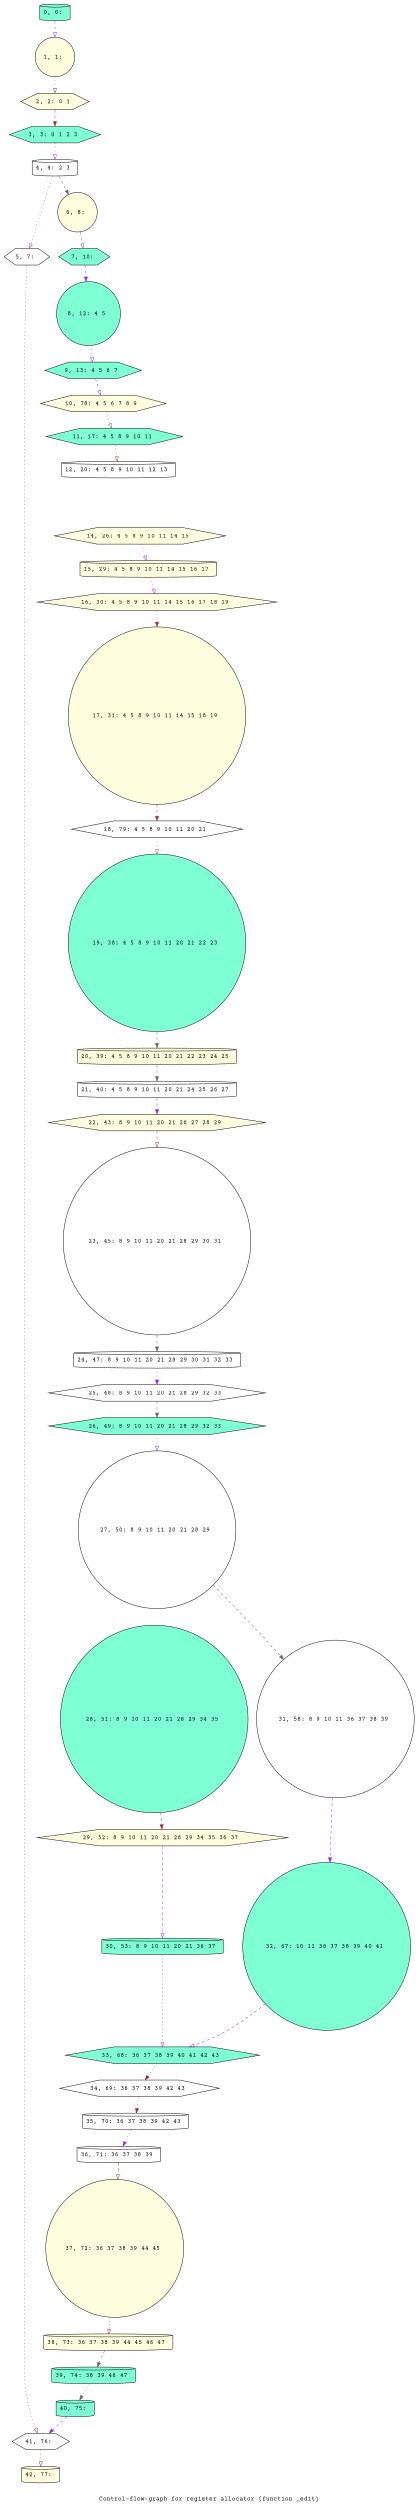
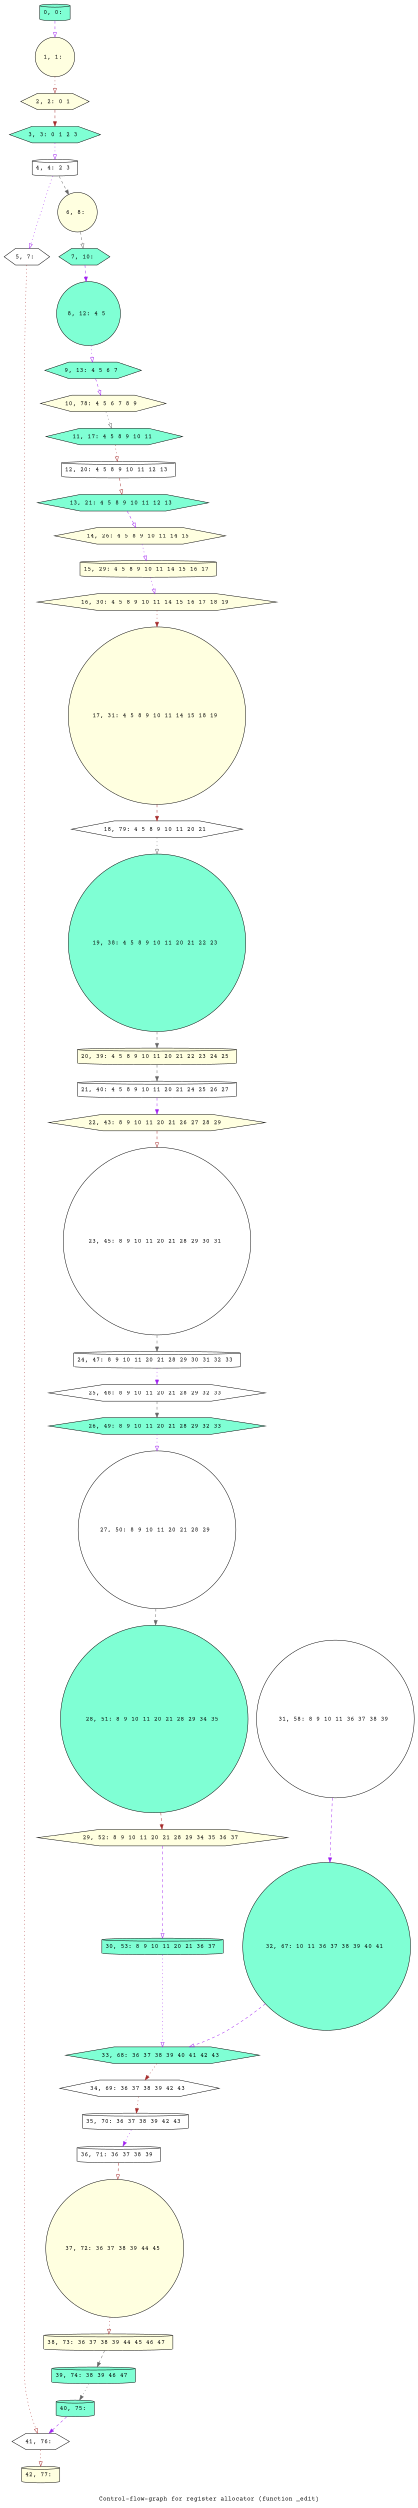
none -> (123, 503)
(247, 1620) -> (156, 1615)
